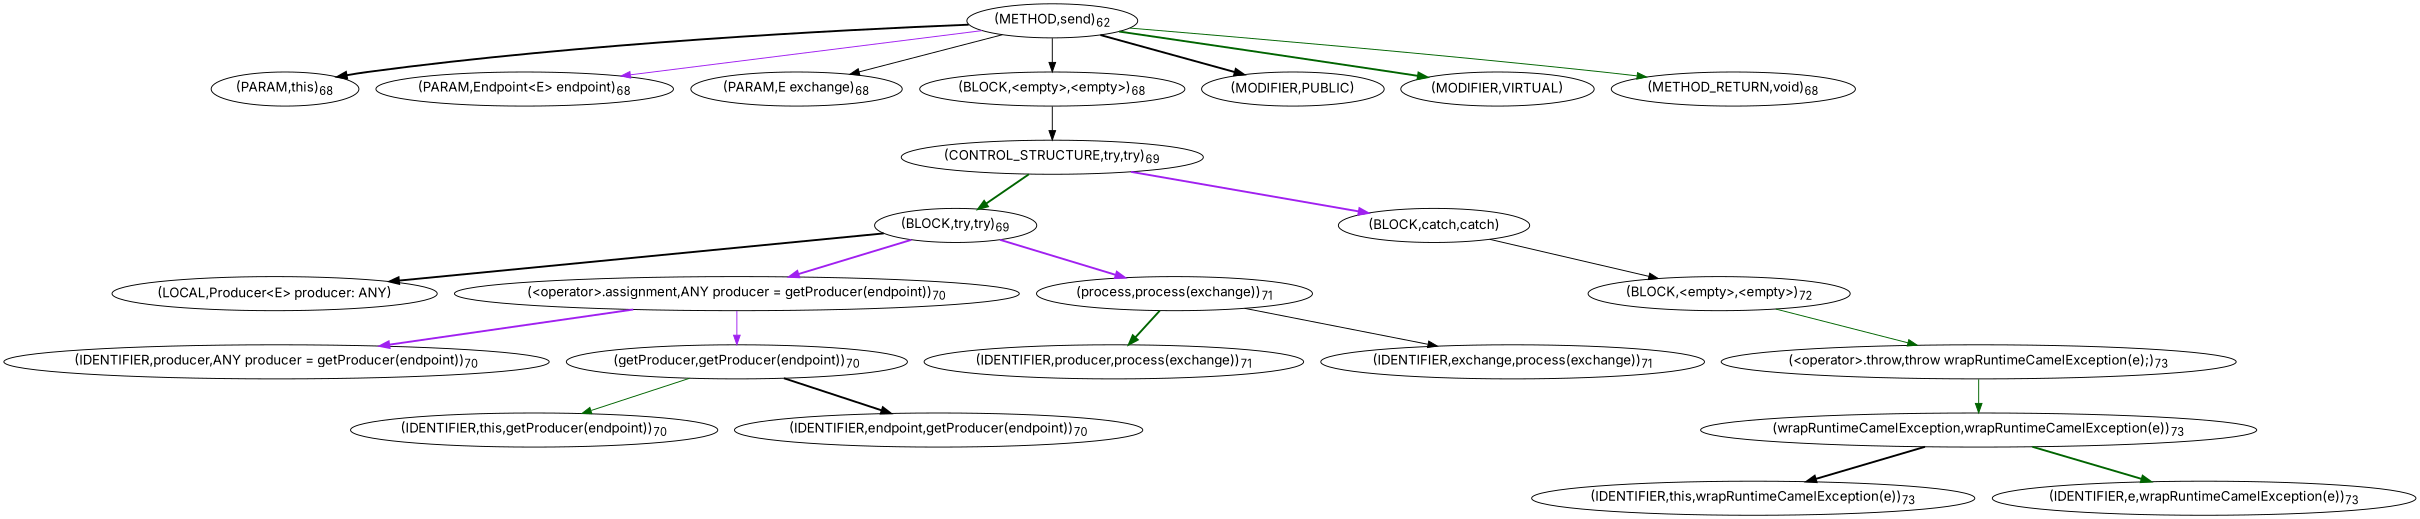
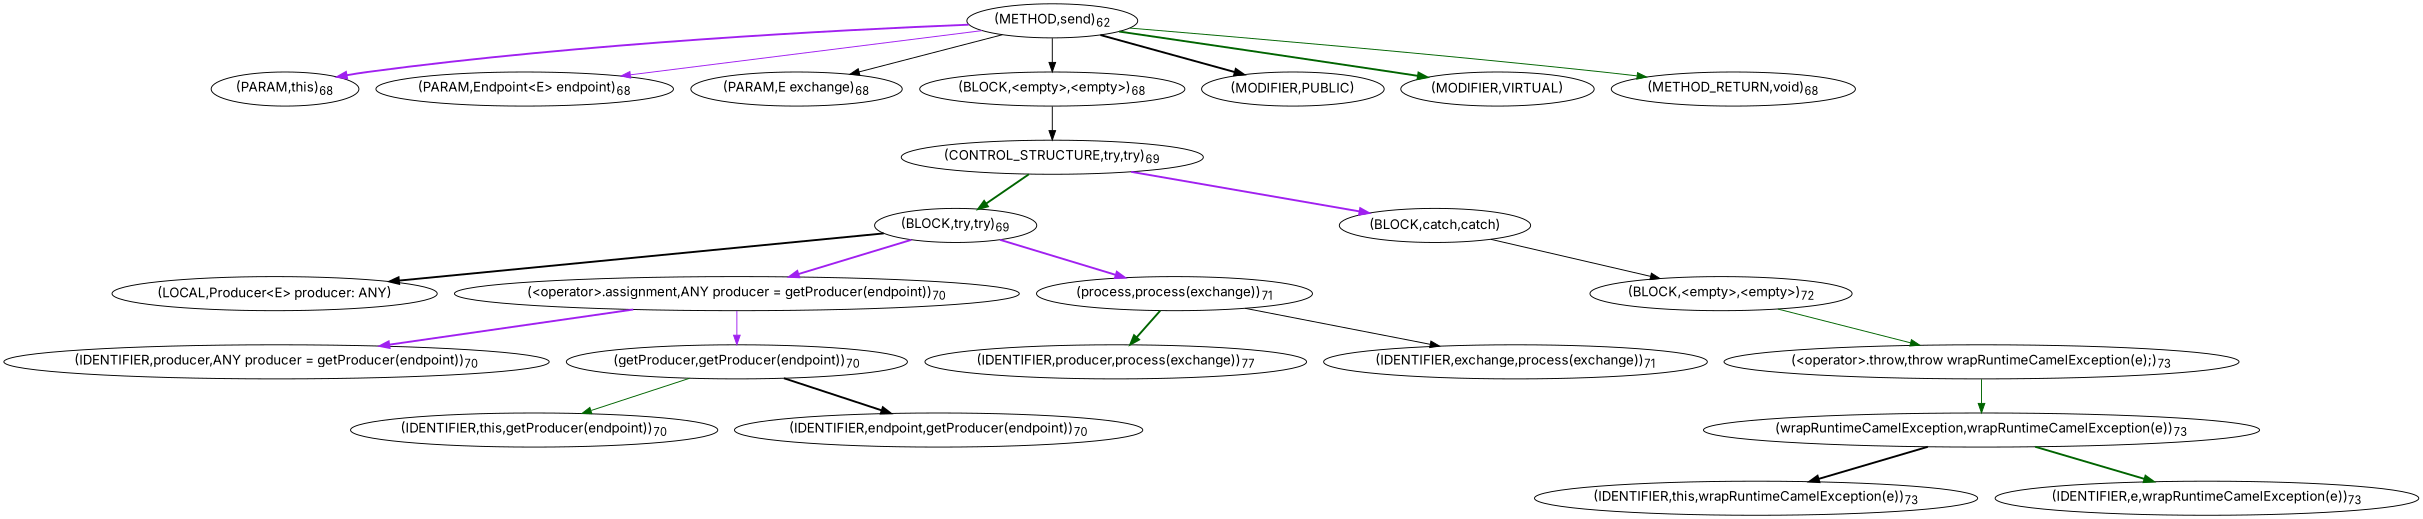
(657, 43) -> (657, 43)
(1246, 360) -> (1248, 360)
